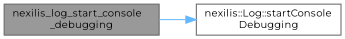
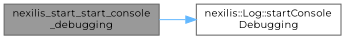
(82, 20) -> (82, 20)
